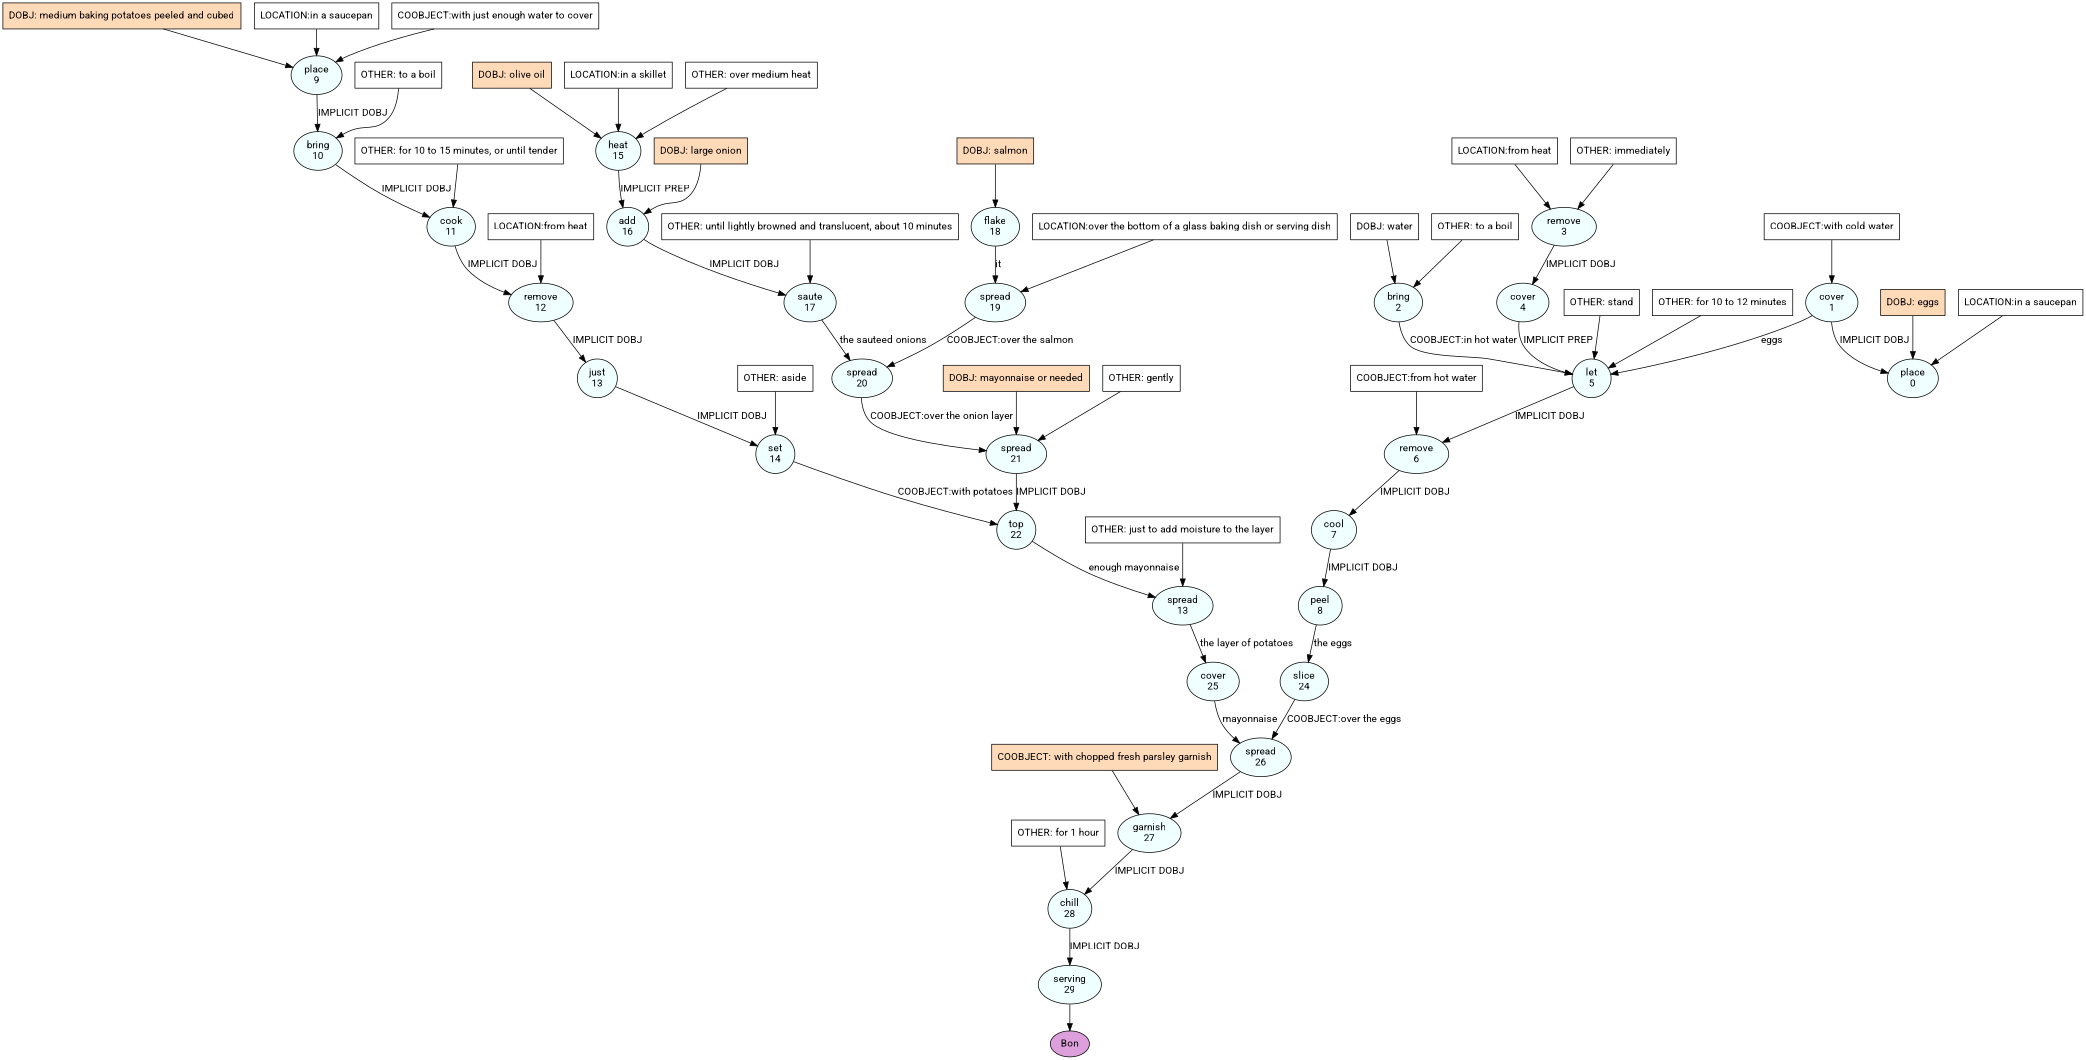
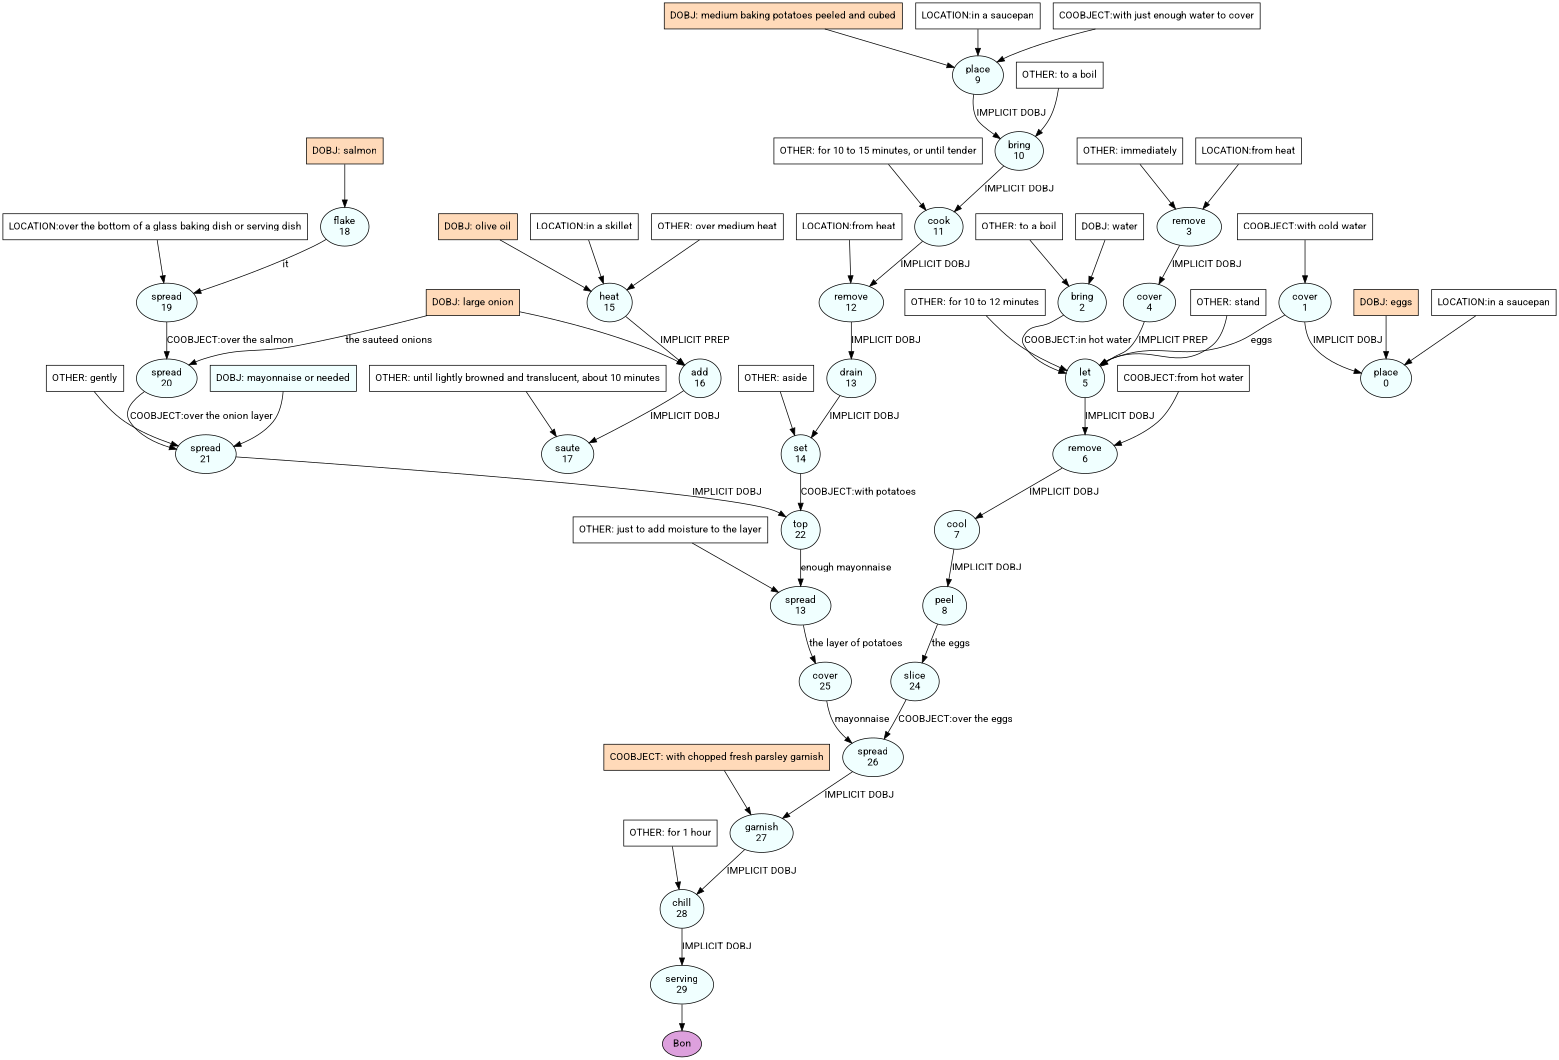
(834, 337) -> (312, 343)
(597, 378) -> (851, 378)
(1016, 378) -> (283, 378)
